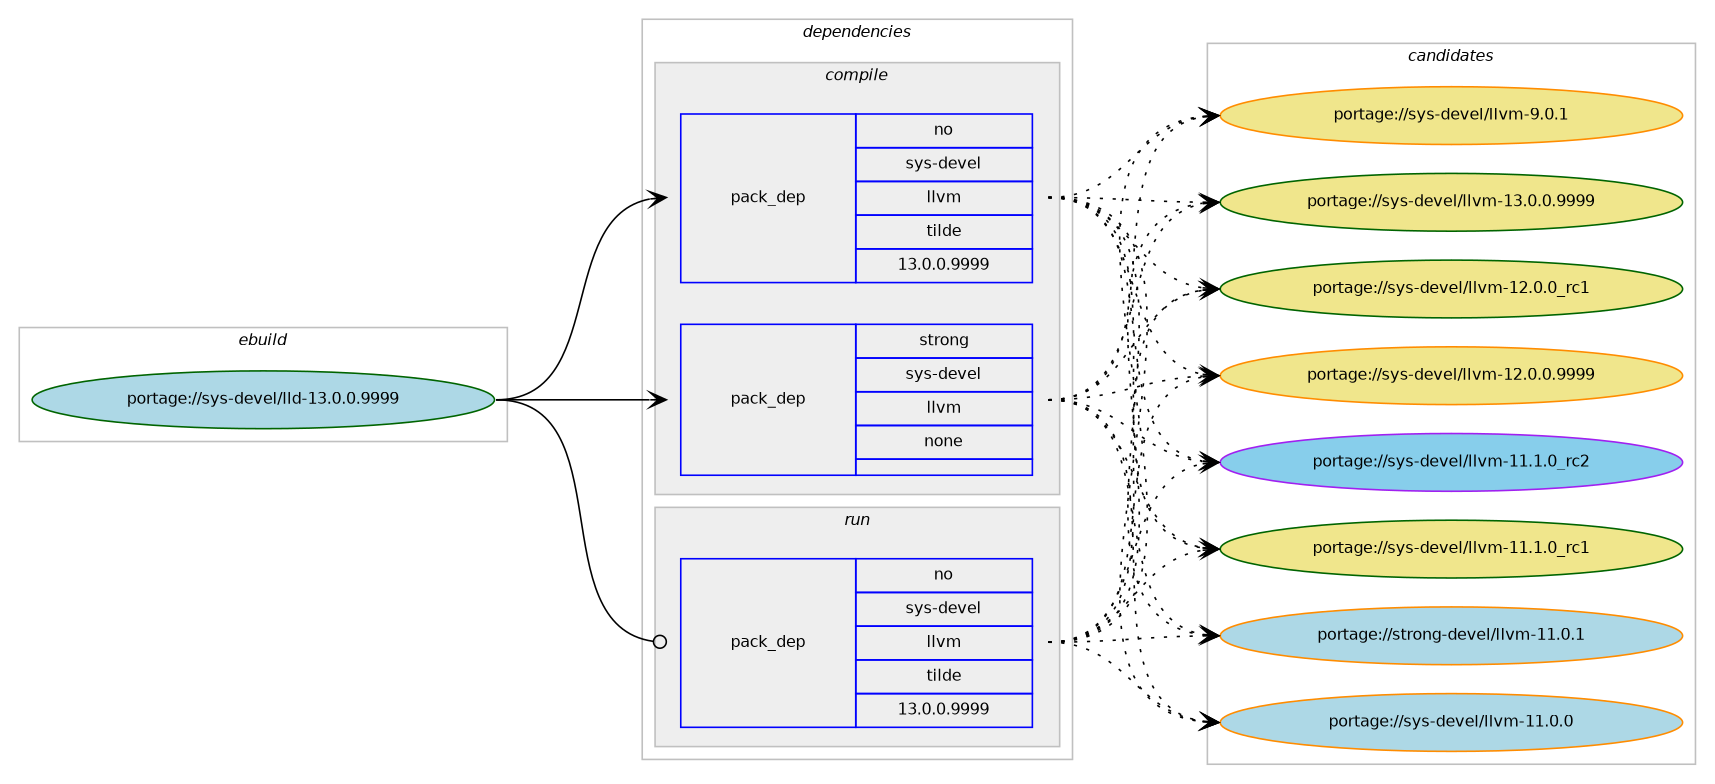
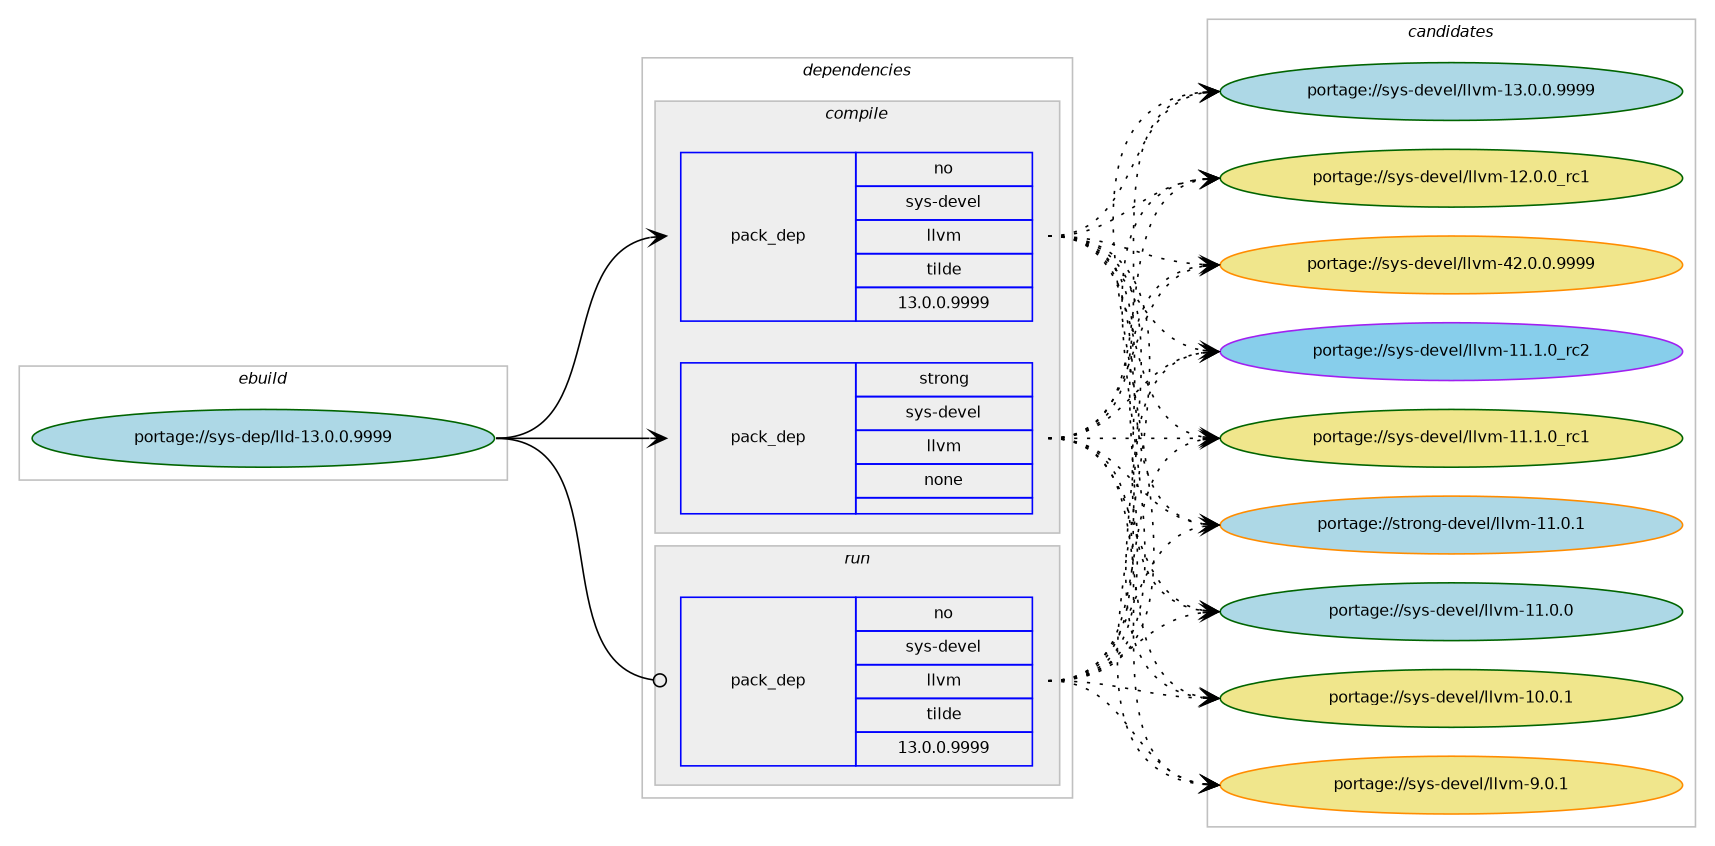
(1451, 202) -> (1451, 92)
(1451, 376) -> (1451, 265)
(263, 400) -> (263, 438)
none -> (1451, 698)
(1451, 722) -> (1451, 612)
